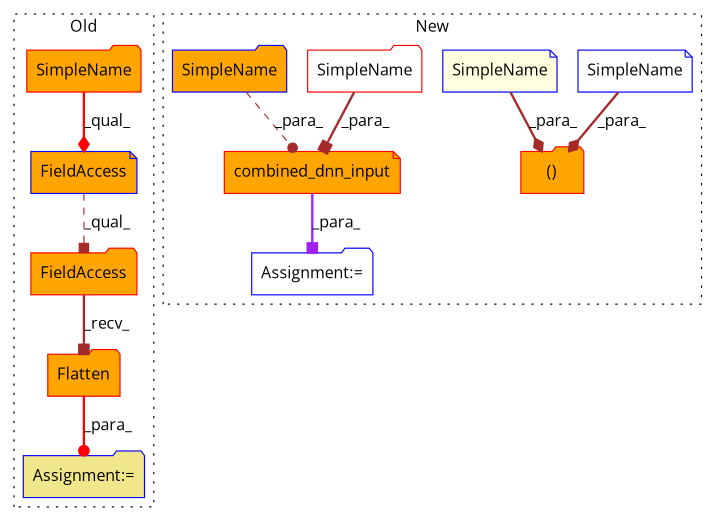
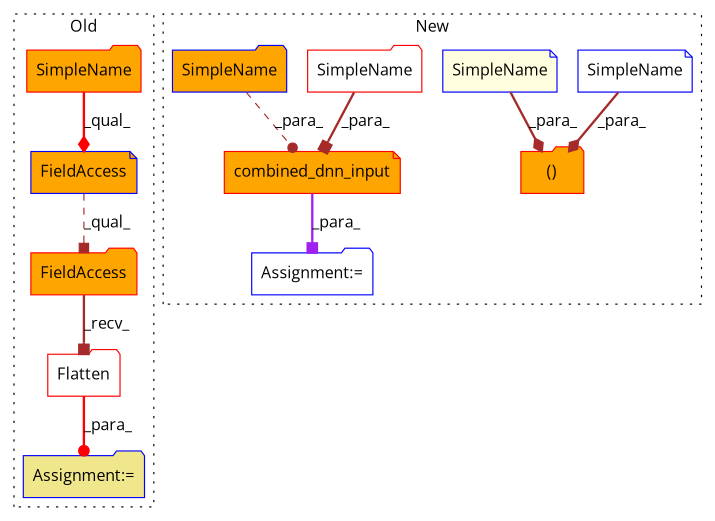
(84, 375) -> (84, 375)
